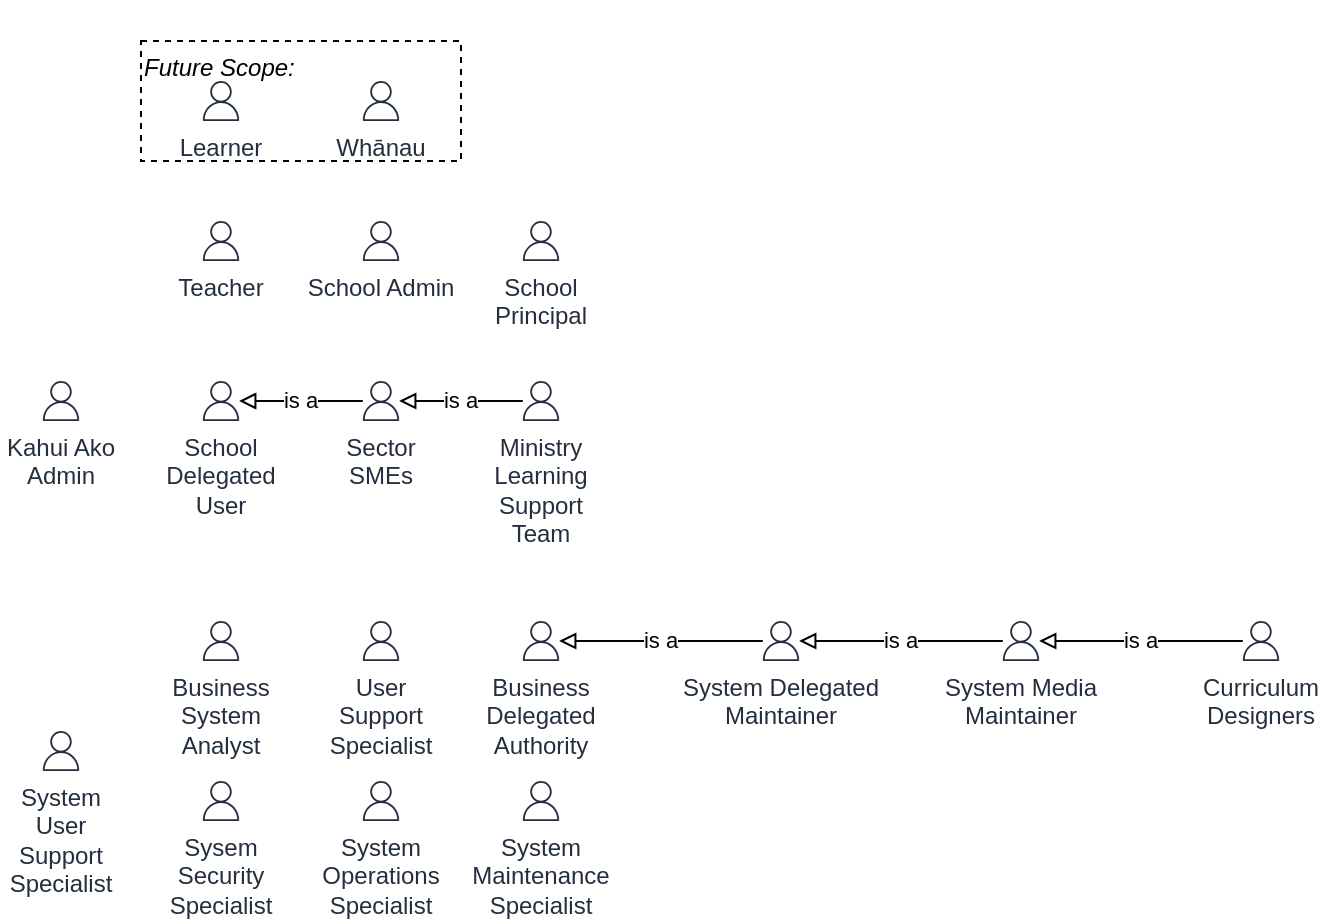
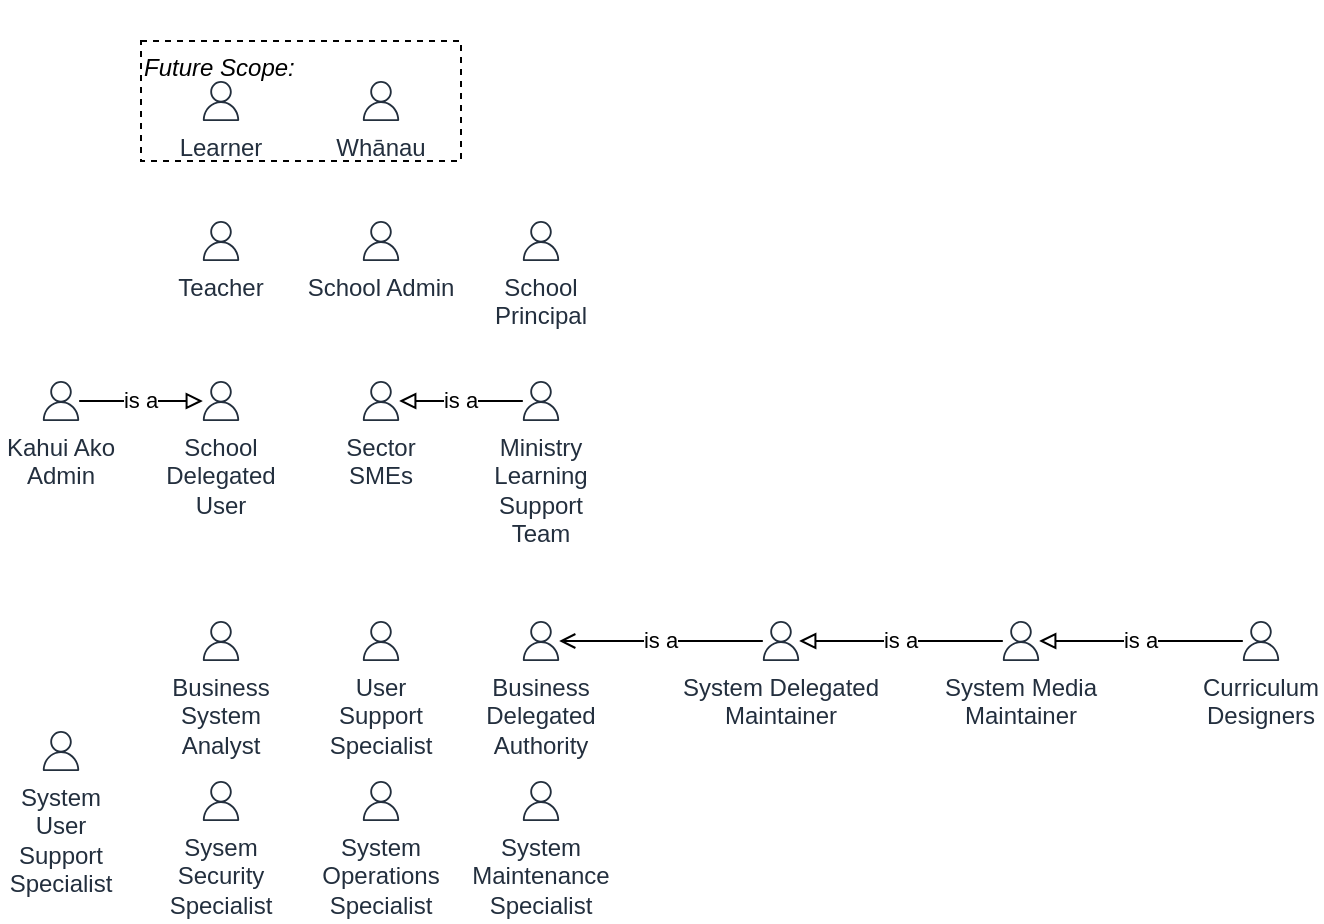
none -> (132, 401)
(310, 401) -> none
(576, 641) -> (571, 641)
